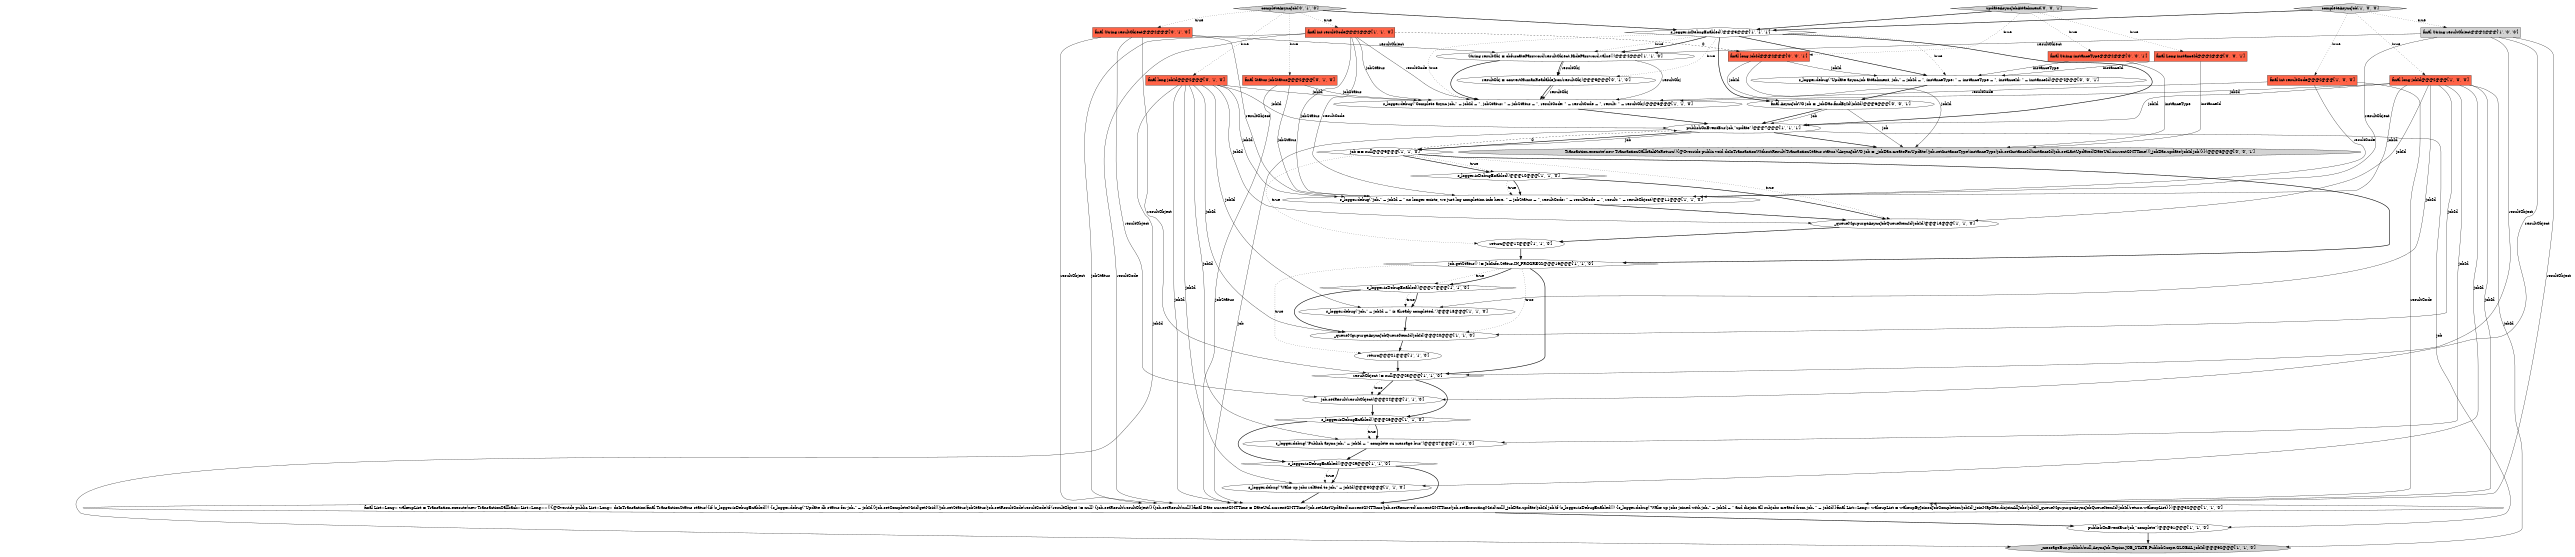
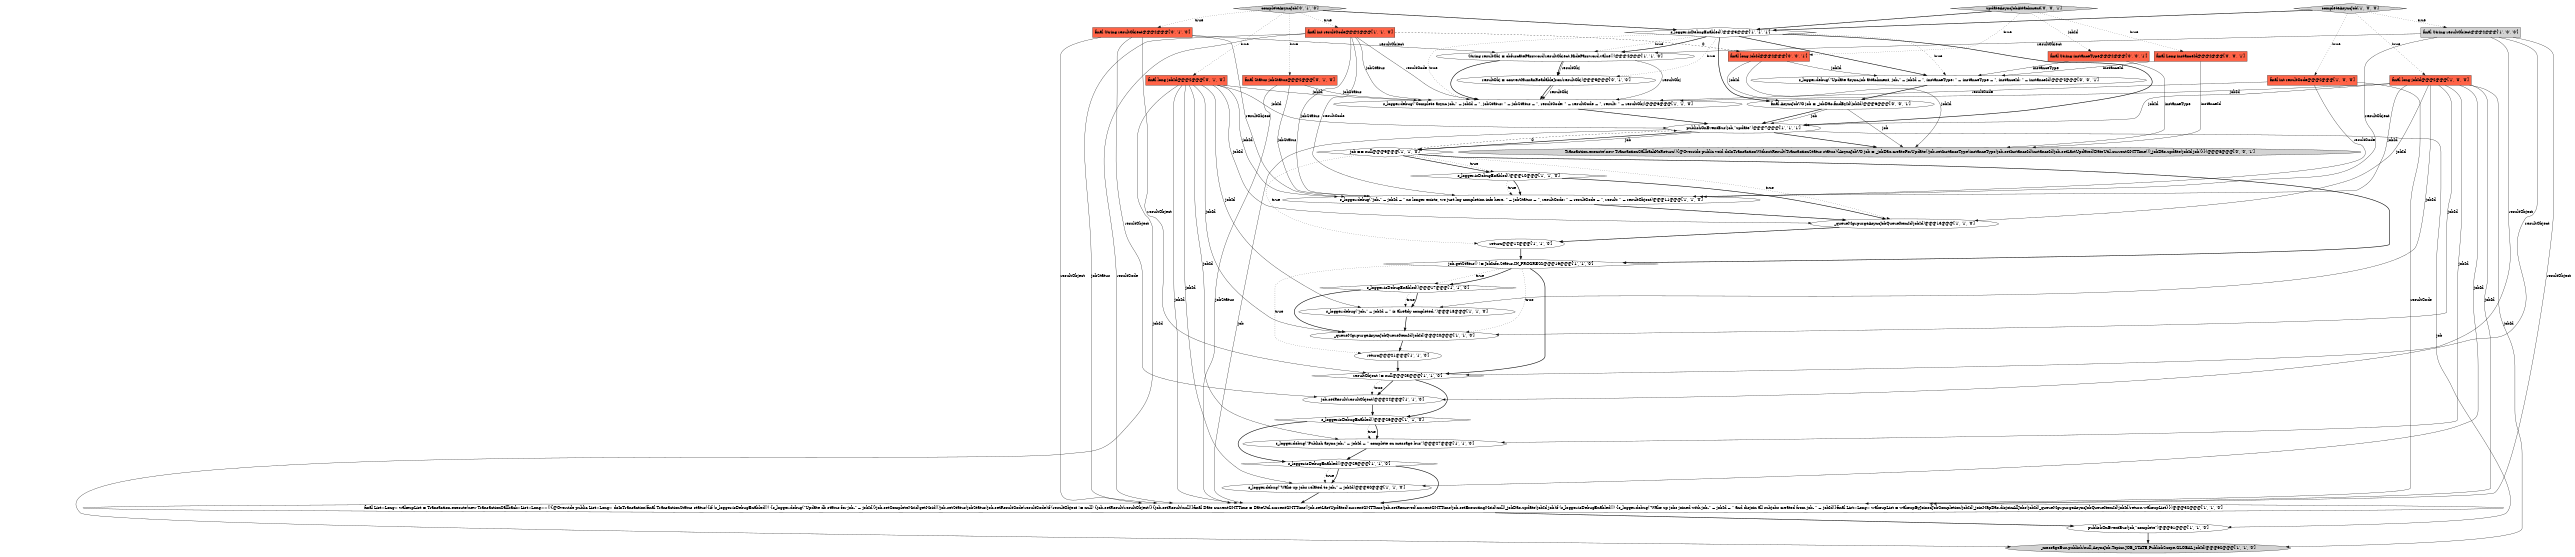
(2073, 32) -> (2073, 32)
